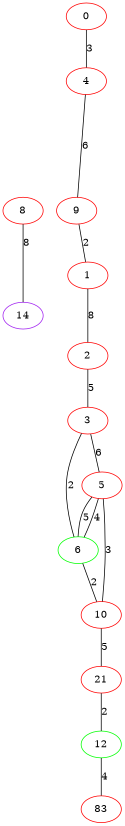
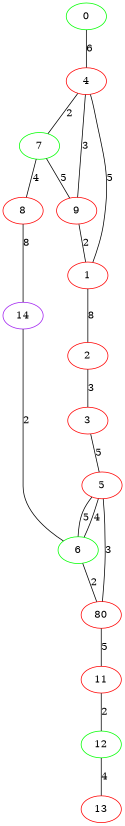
(86, 16) -> (86, 16)
(90, 49) -> (90, 49)
none -> (39, 146)
(86, 146) -> (86, 146)
none -> (106, 178)
(92, 388) -> (92, 388)
(99, 453) -> (99, 453)
(66, 484) -> (23, 443)
(101, 615) -> (101, 615)
(101, 680) -> (101, 680)
(101, 809) -> (101, 809)
